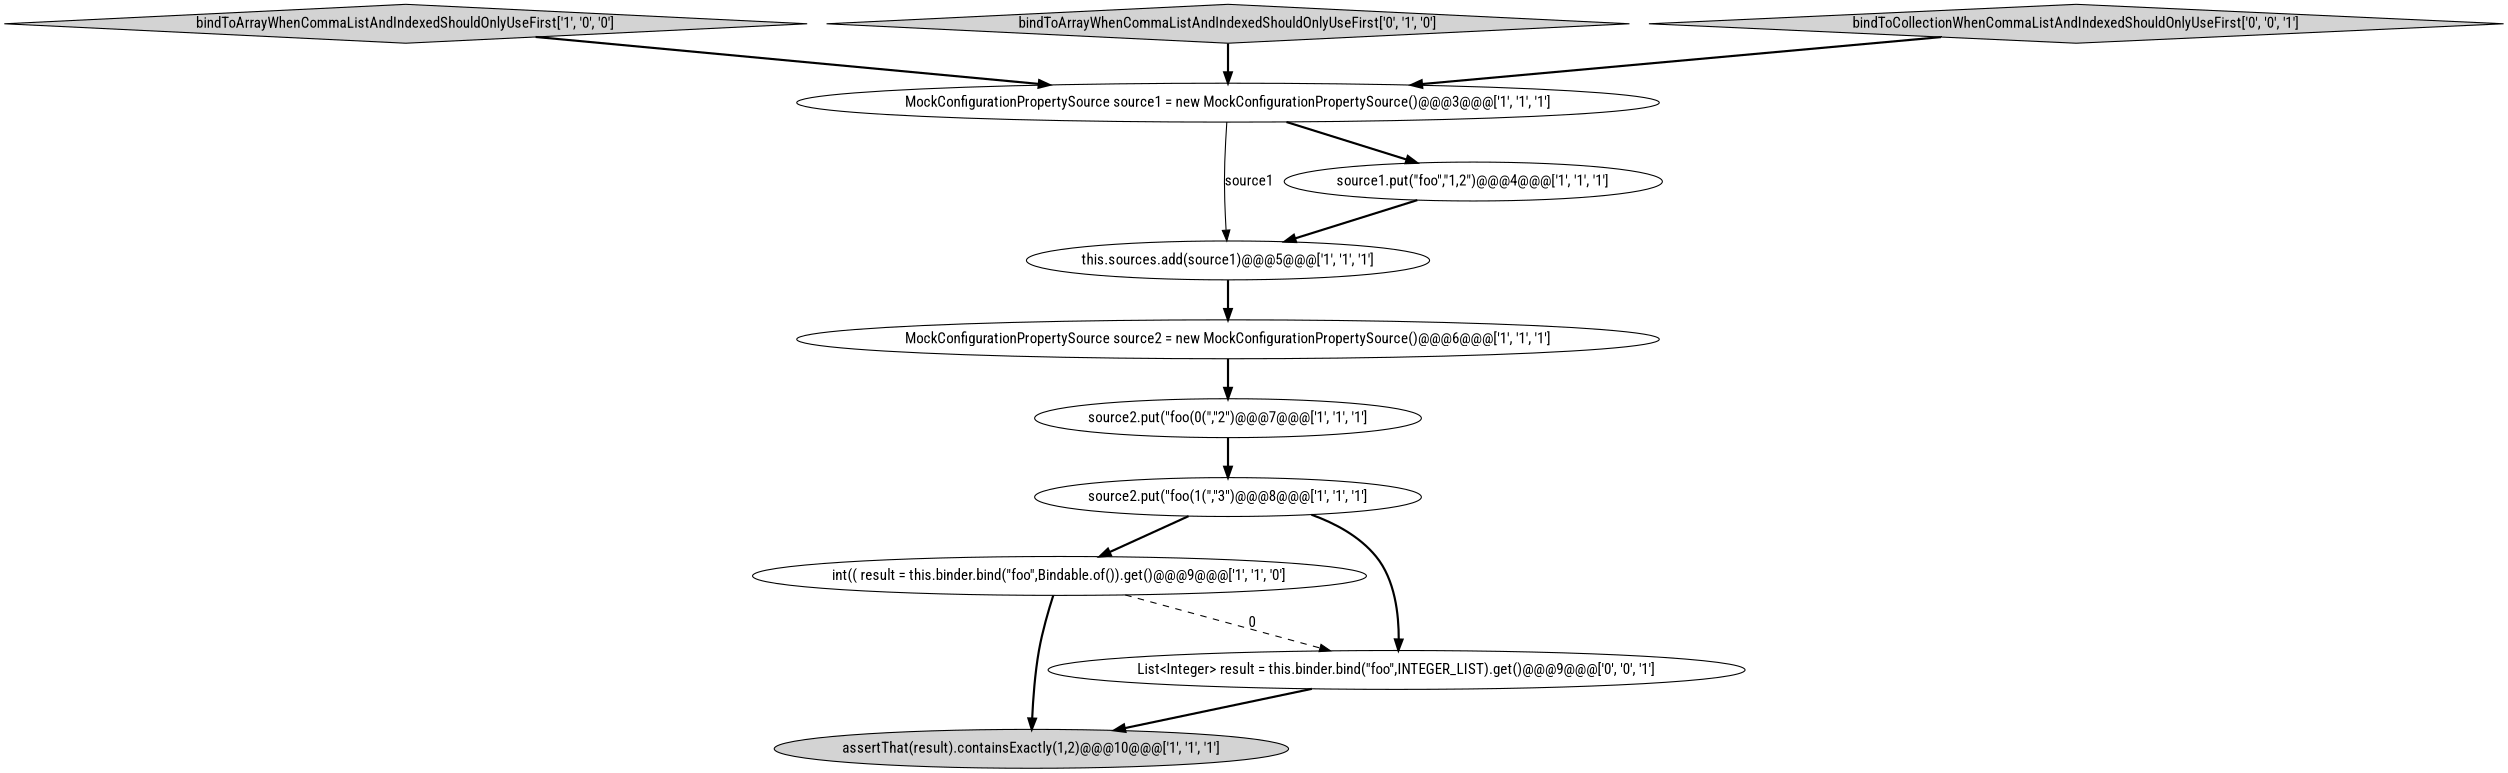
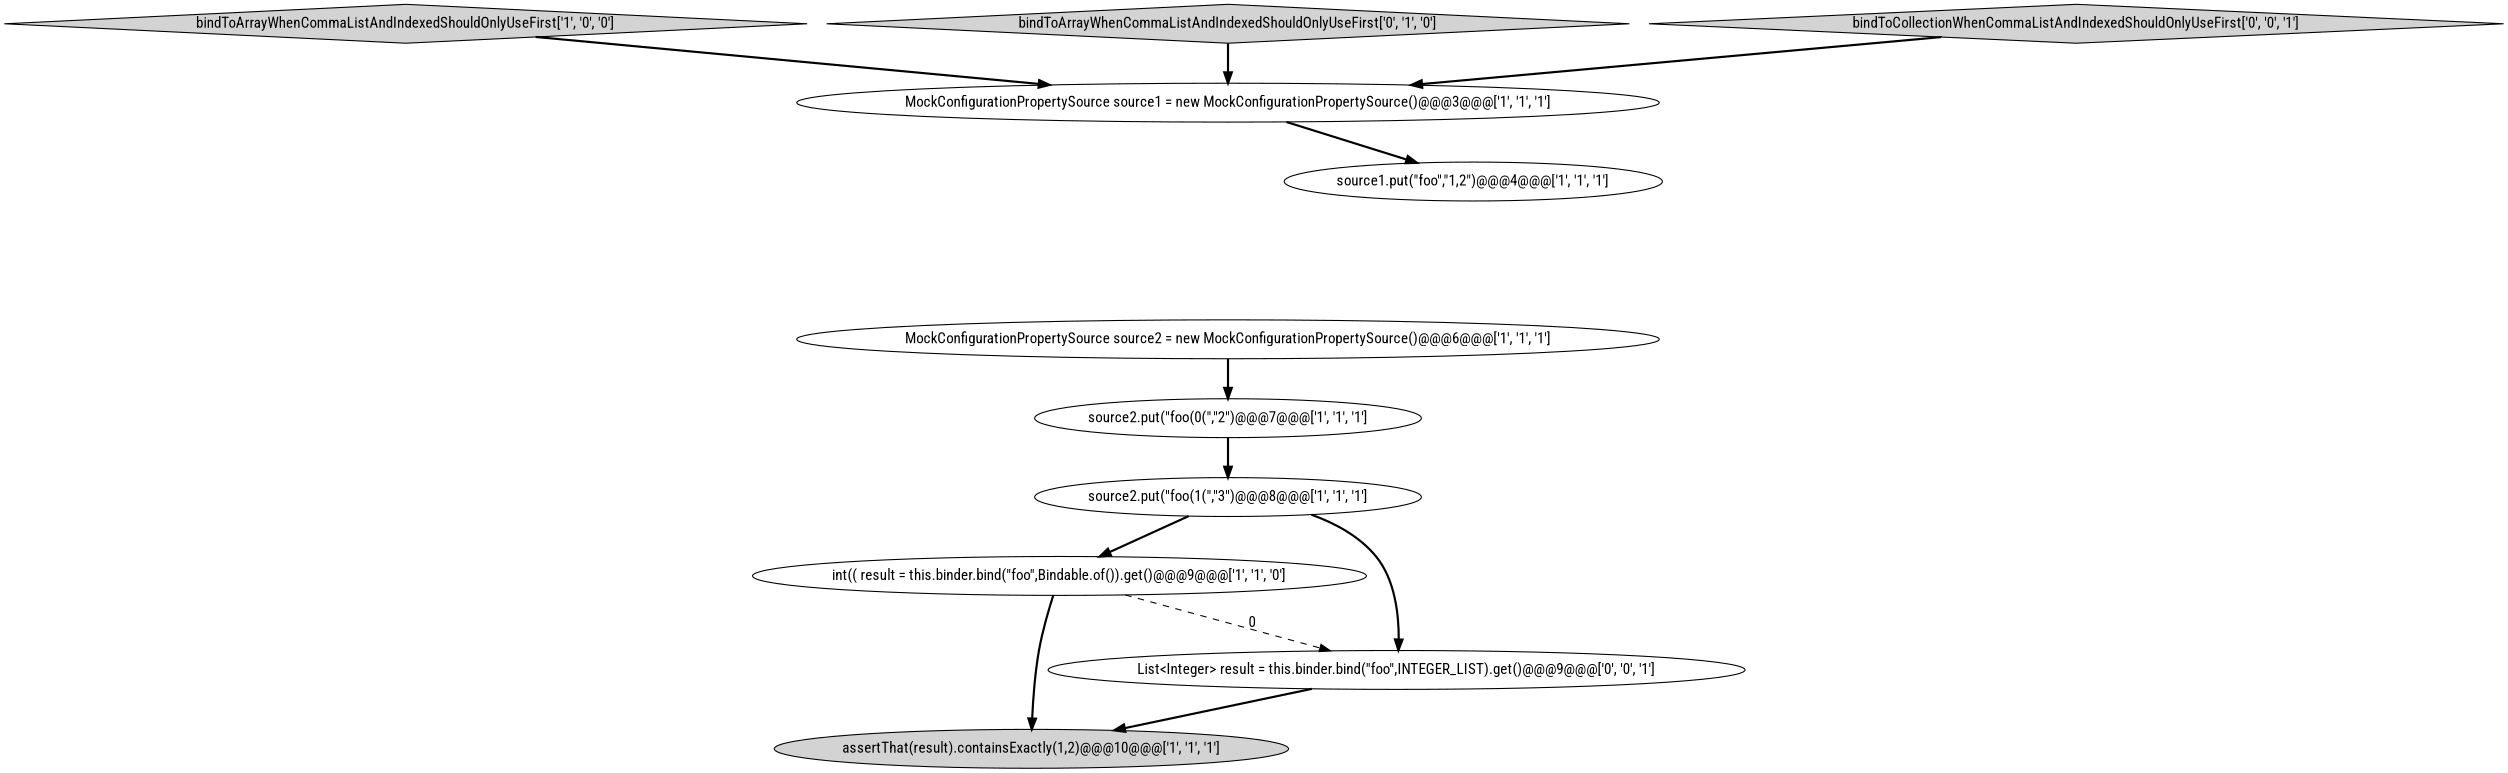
(1228, 260) -> none
